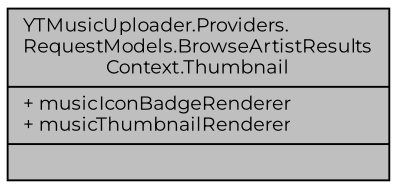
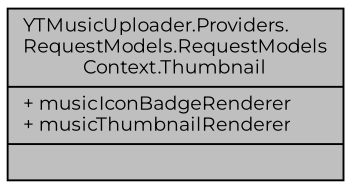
(198, 47) -> (176, 47)
